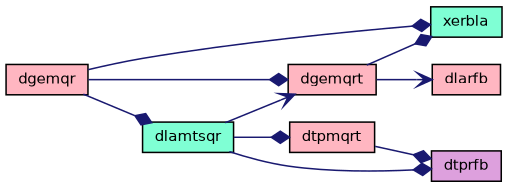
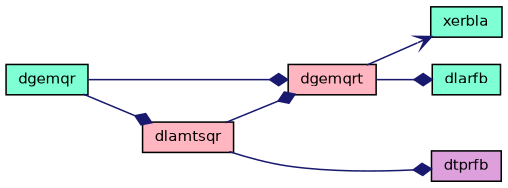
(249, 43) -> none
(392, 54) -> (392, 54)
(47, 80) -> (47, 80)
(397, 80) -> (397, 80)
(466, 80) -> (466, 80)
(253, 111) -> (253, 111)
(188, 137) -> (188, 137)
(332, 137) -> none
